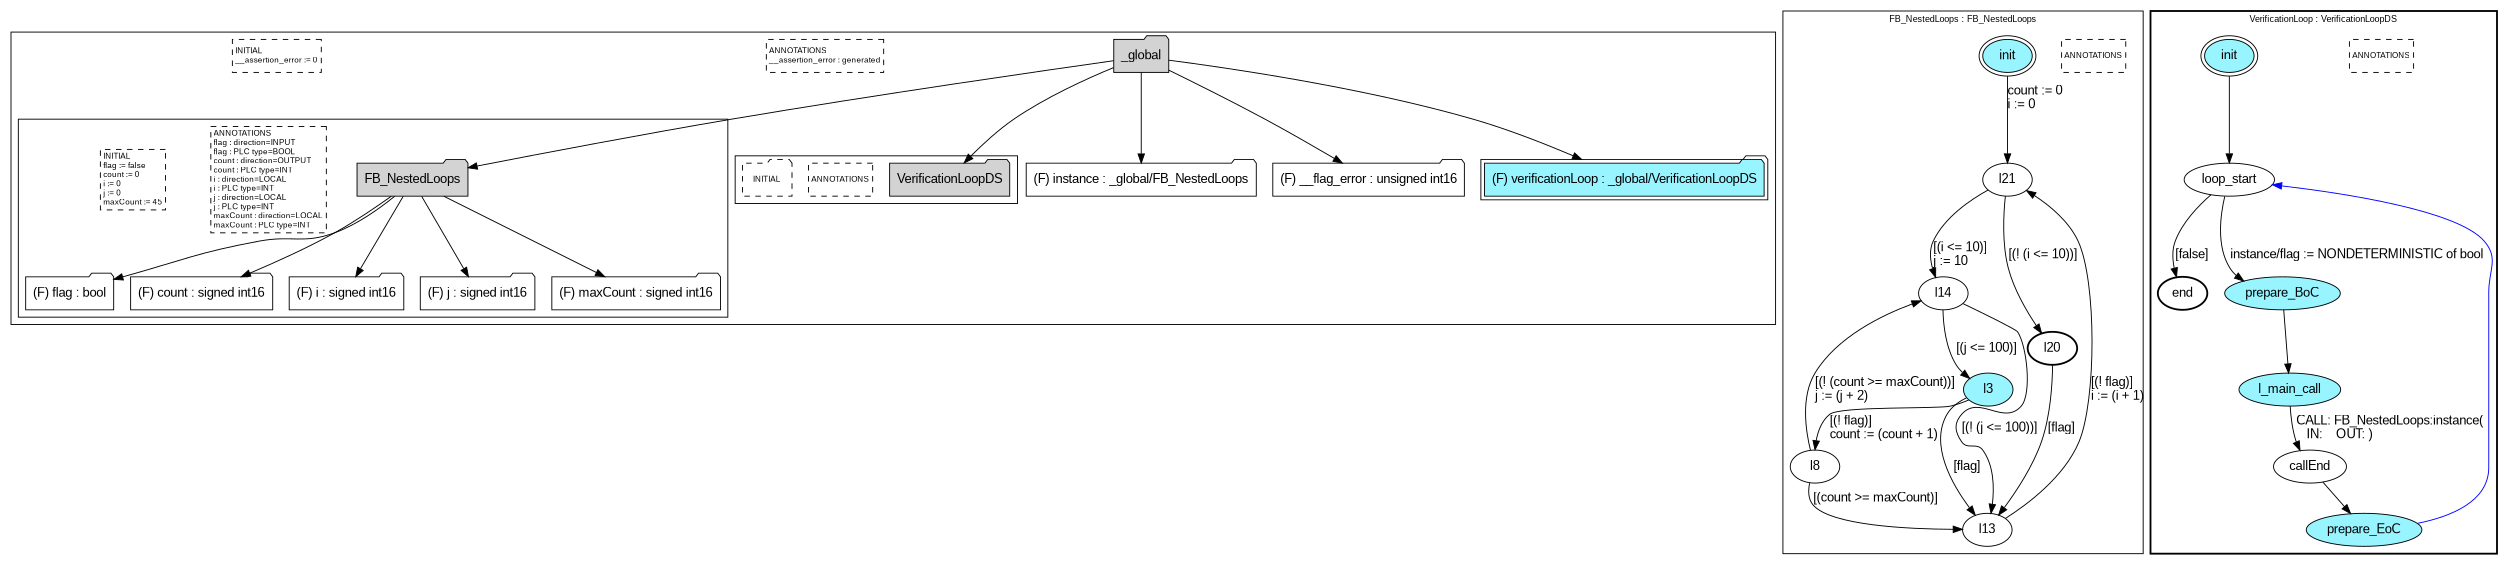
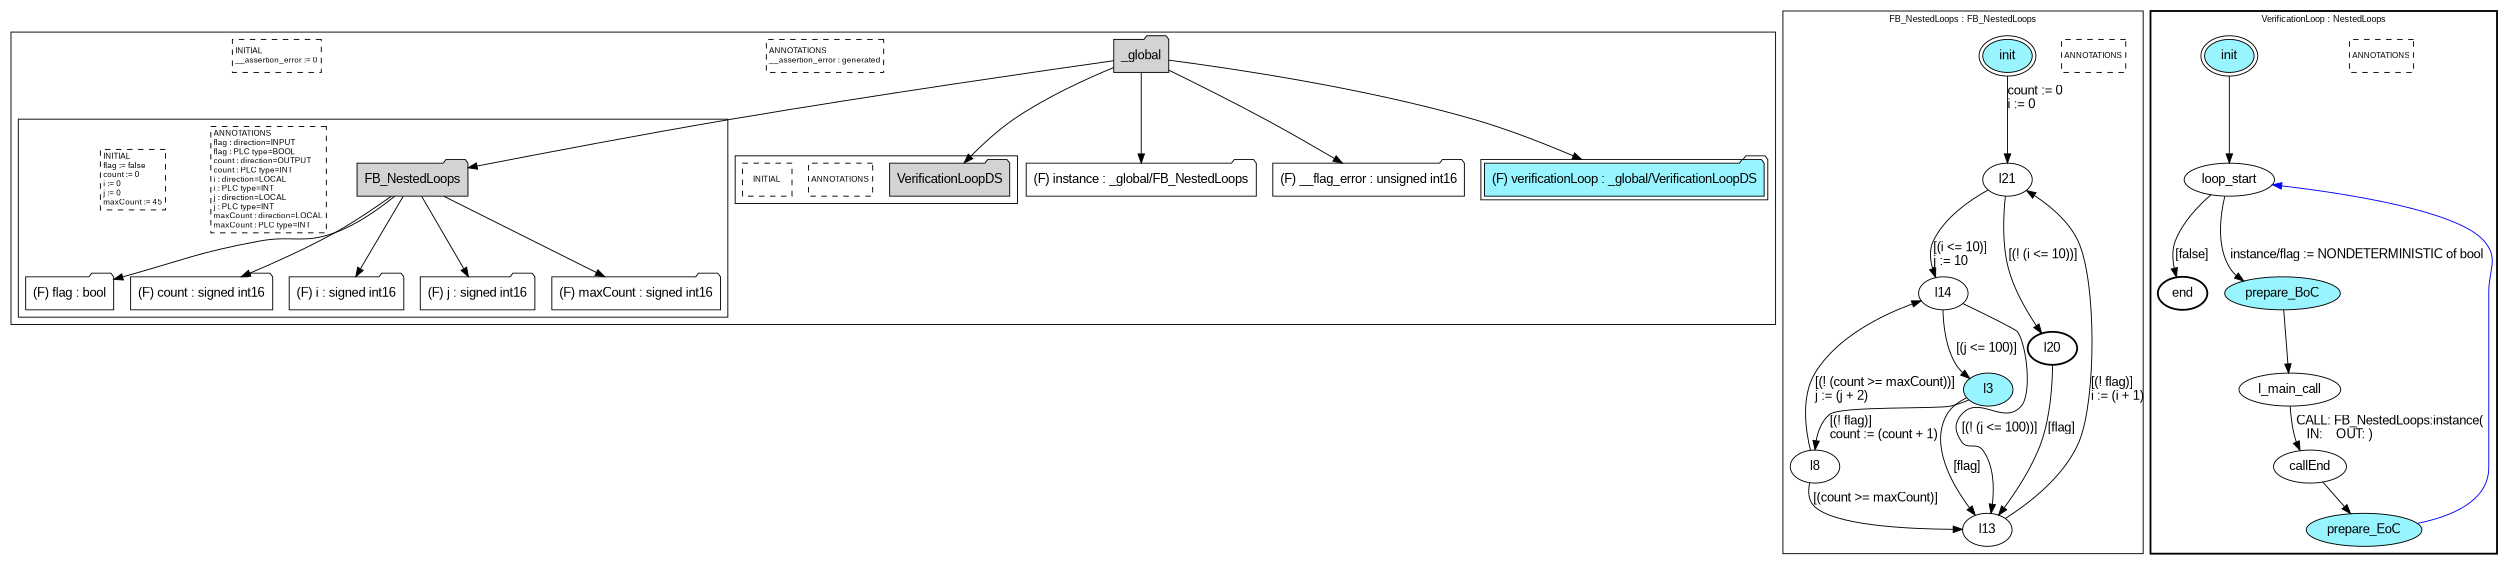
(2324, 20) -> (2324, 20)
(767, 180) -> (767, 180)
(2290, 390) -> (2290, 390)
